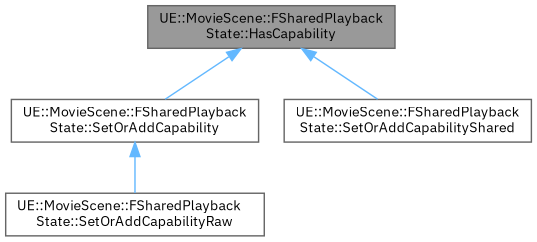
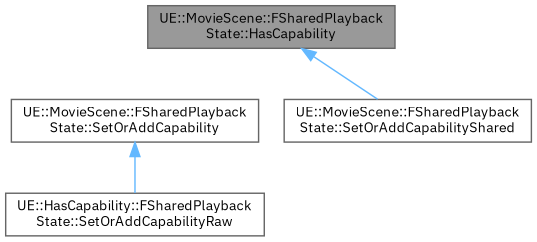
(197, 78) -> none
(135, 215) -> (135, 215)
